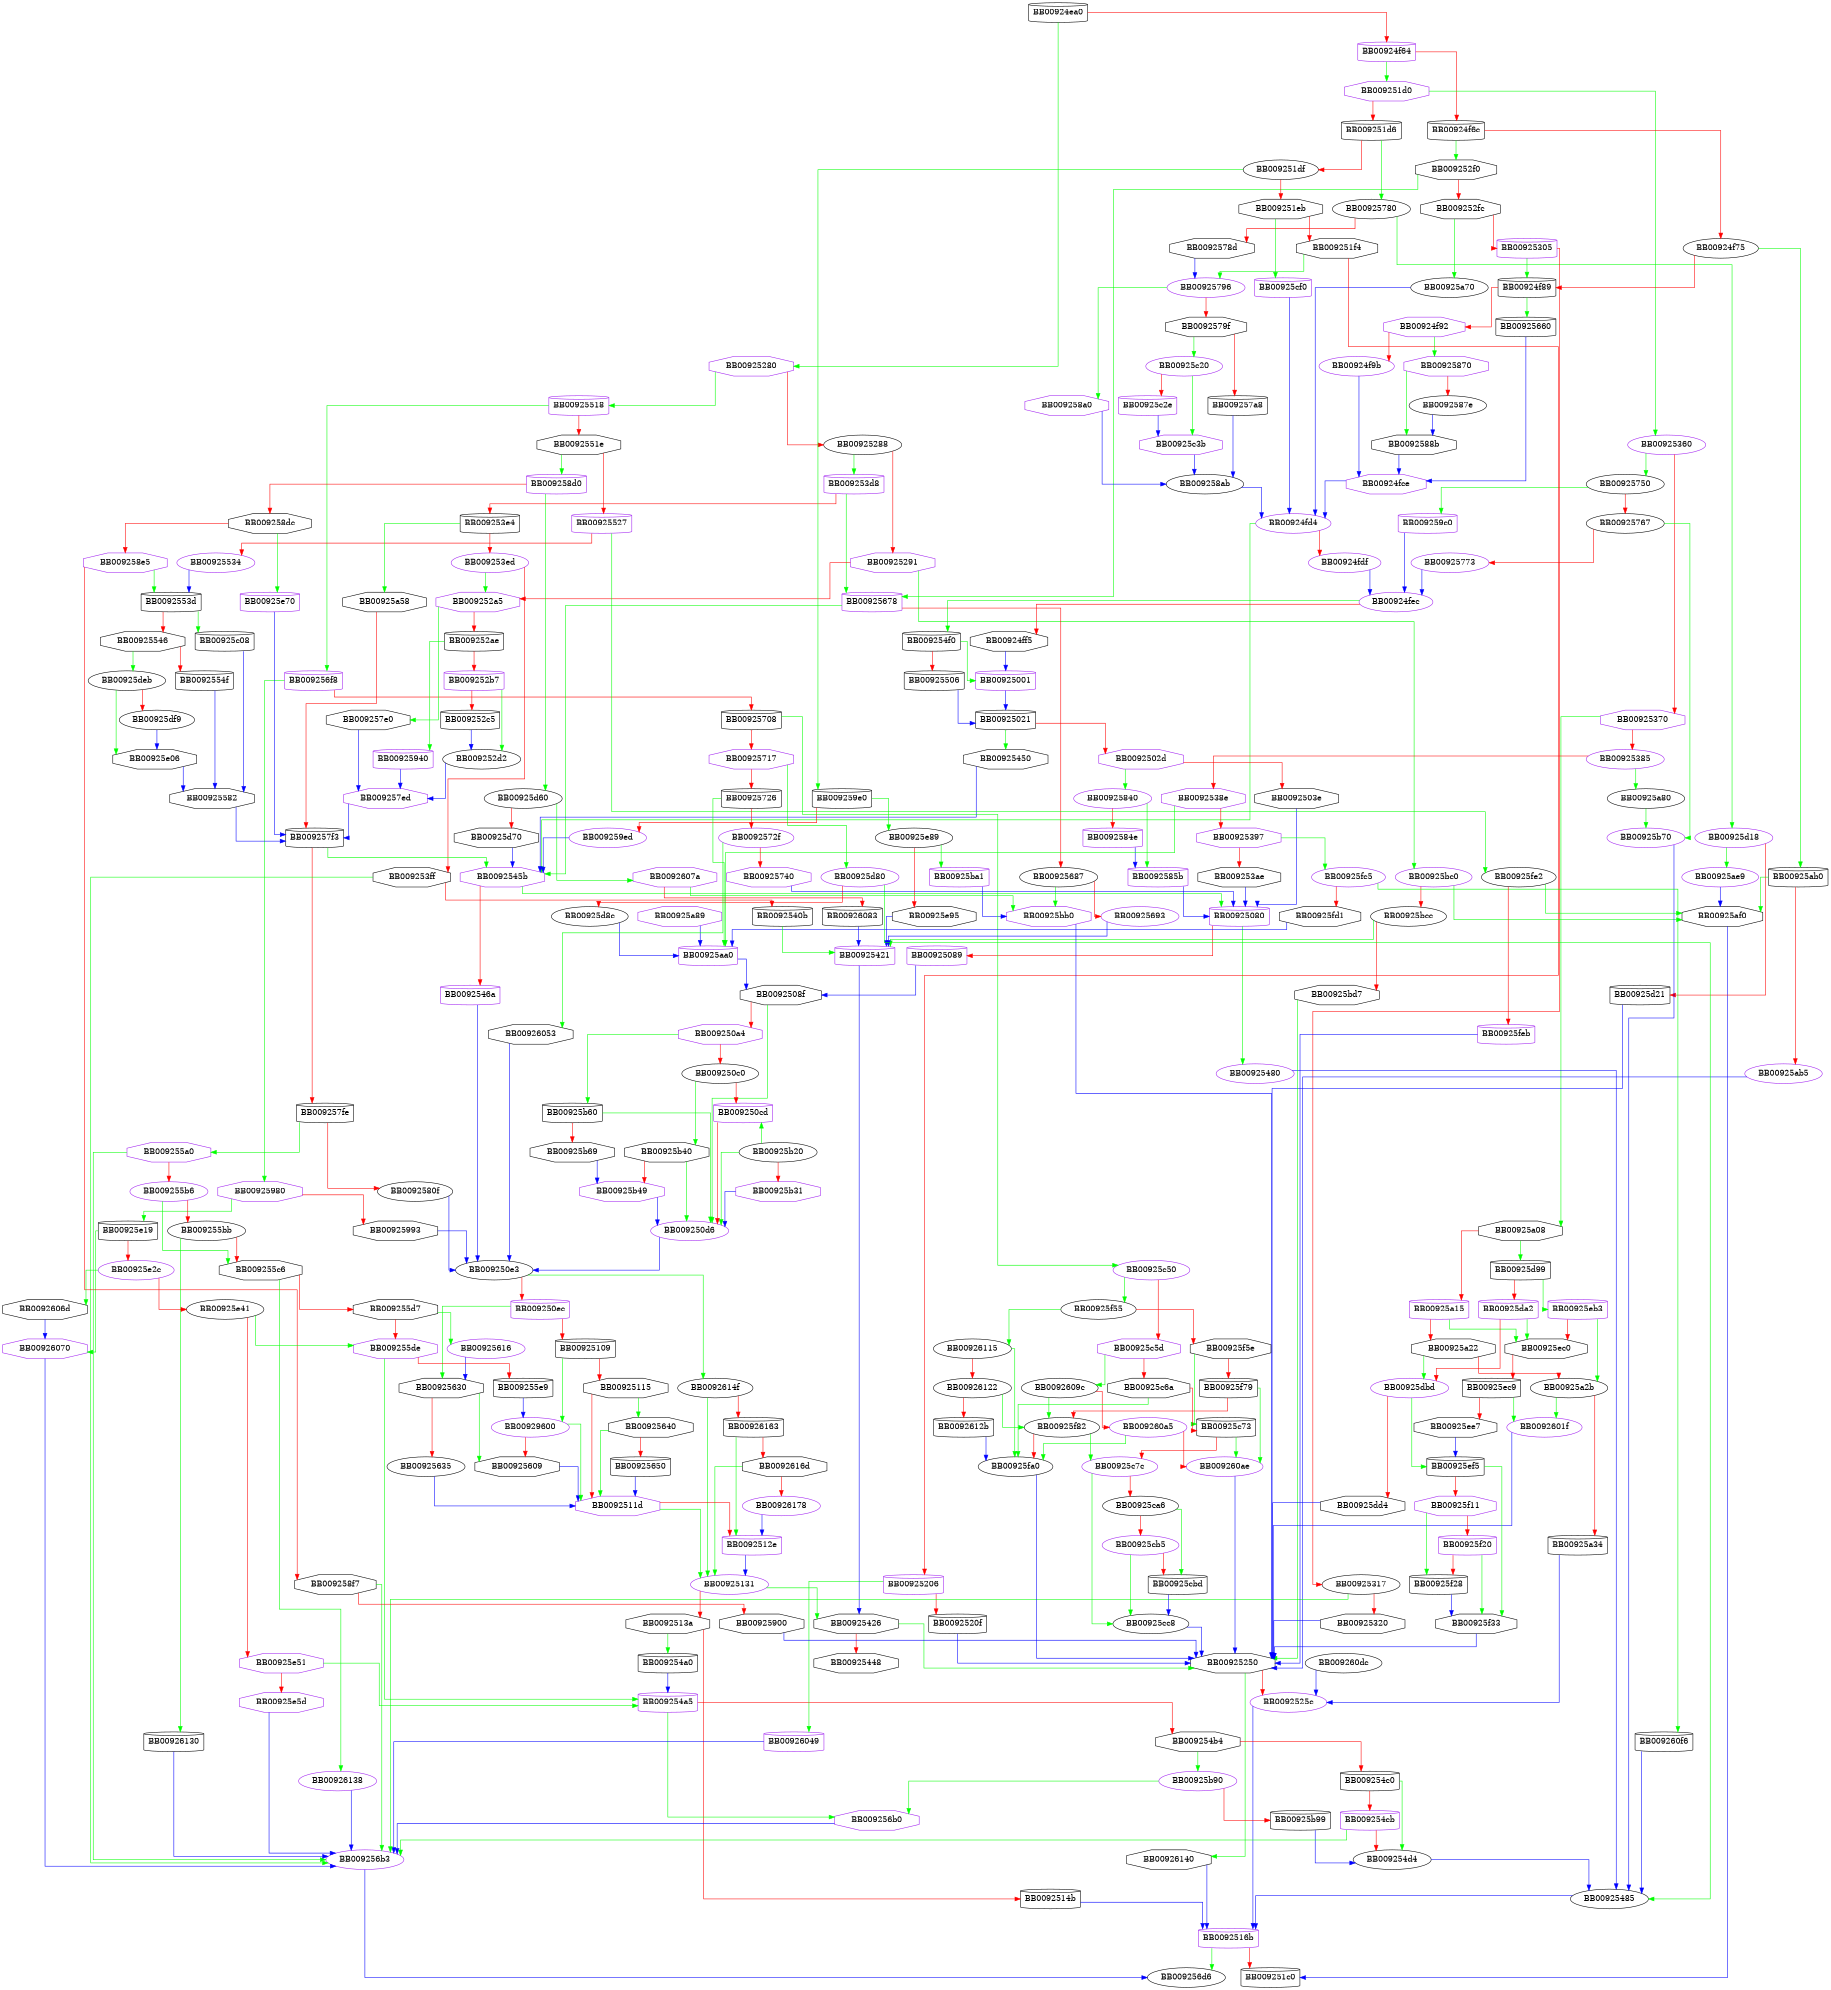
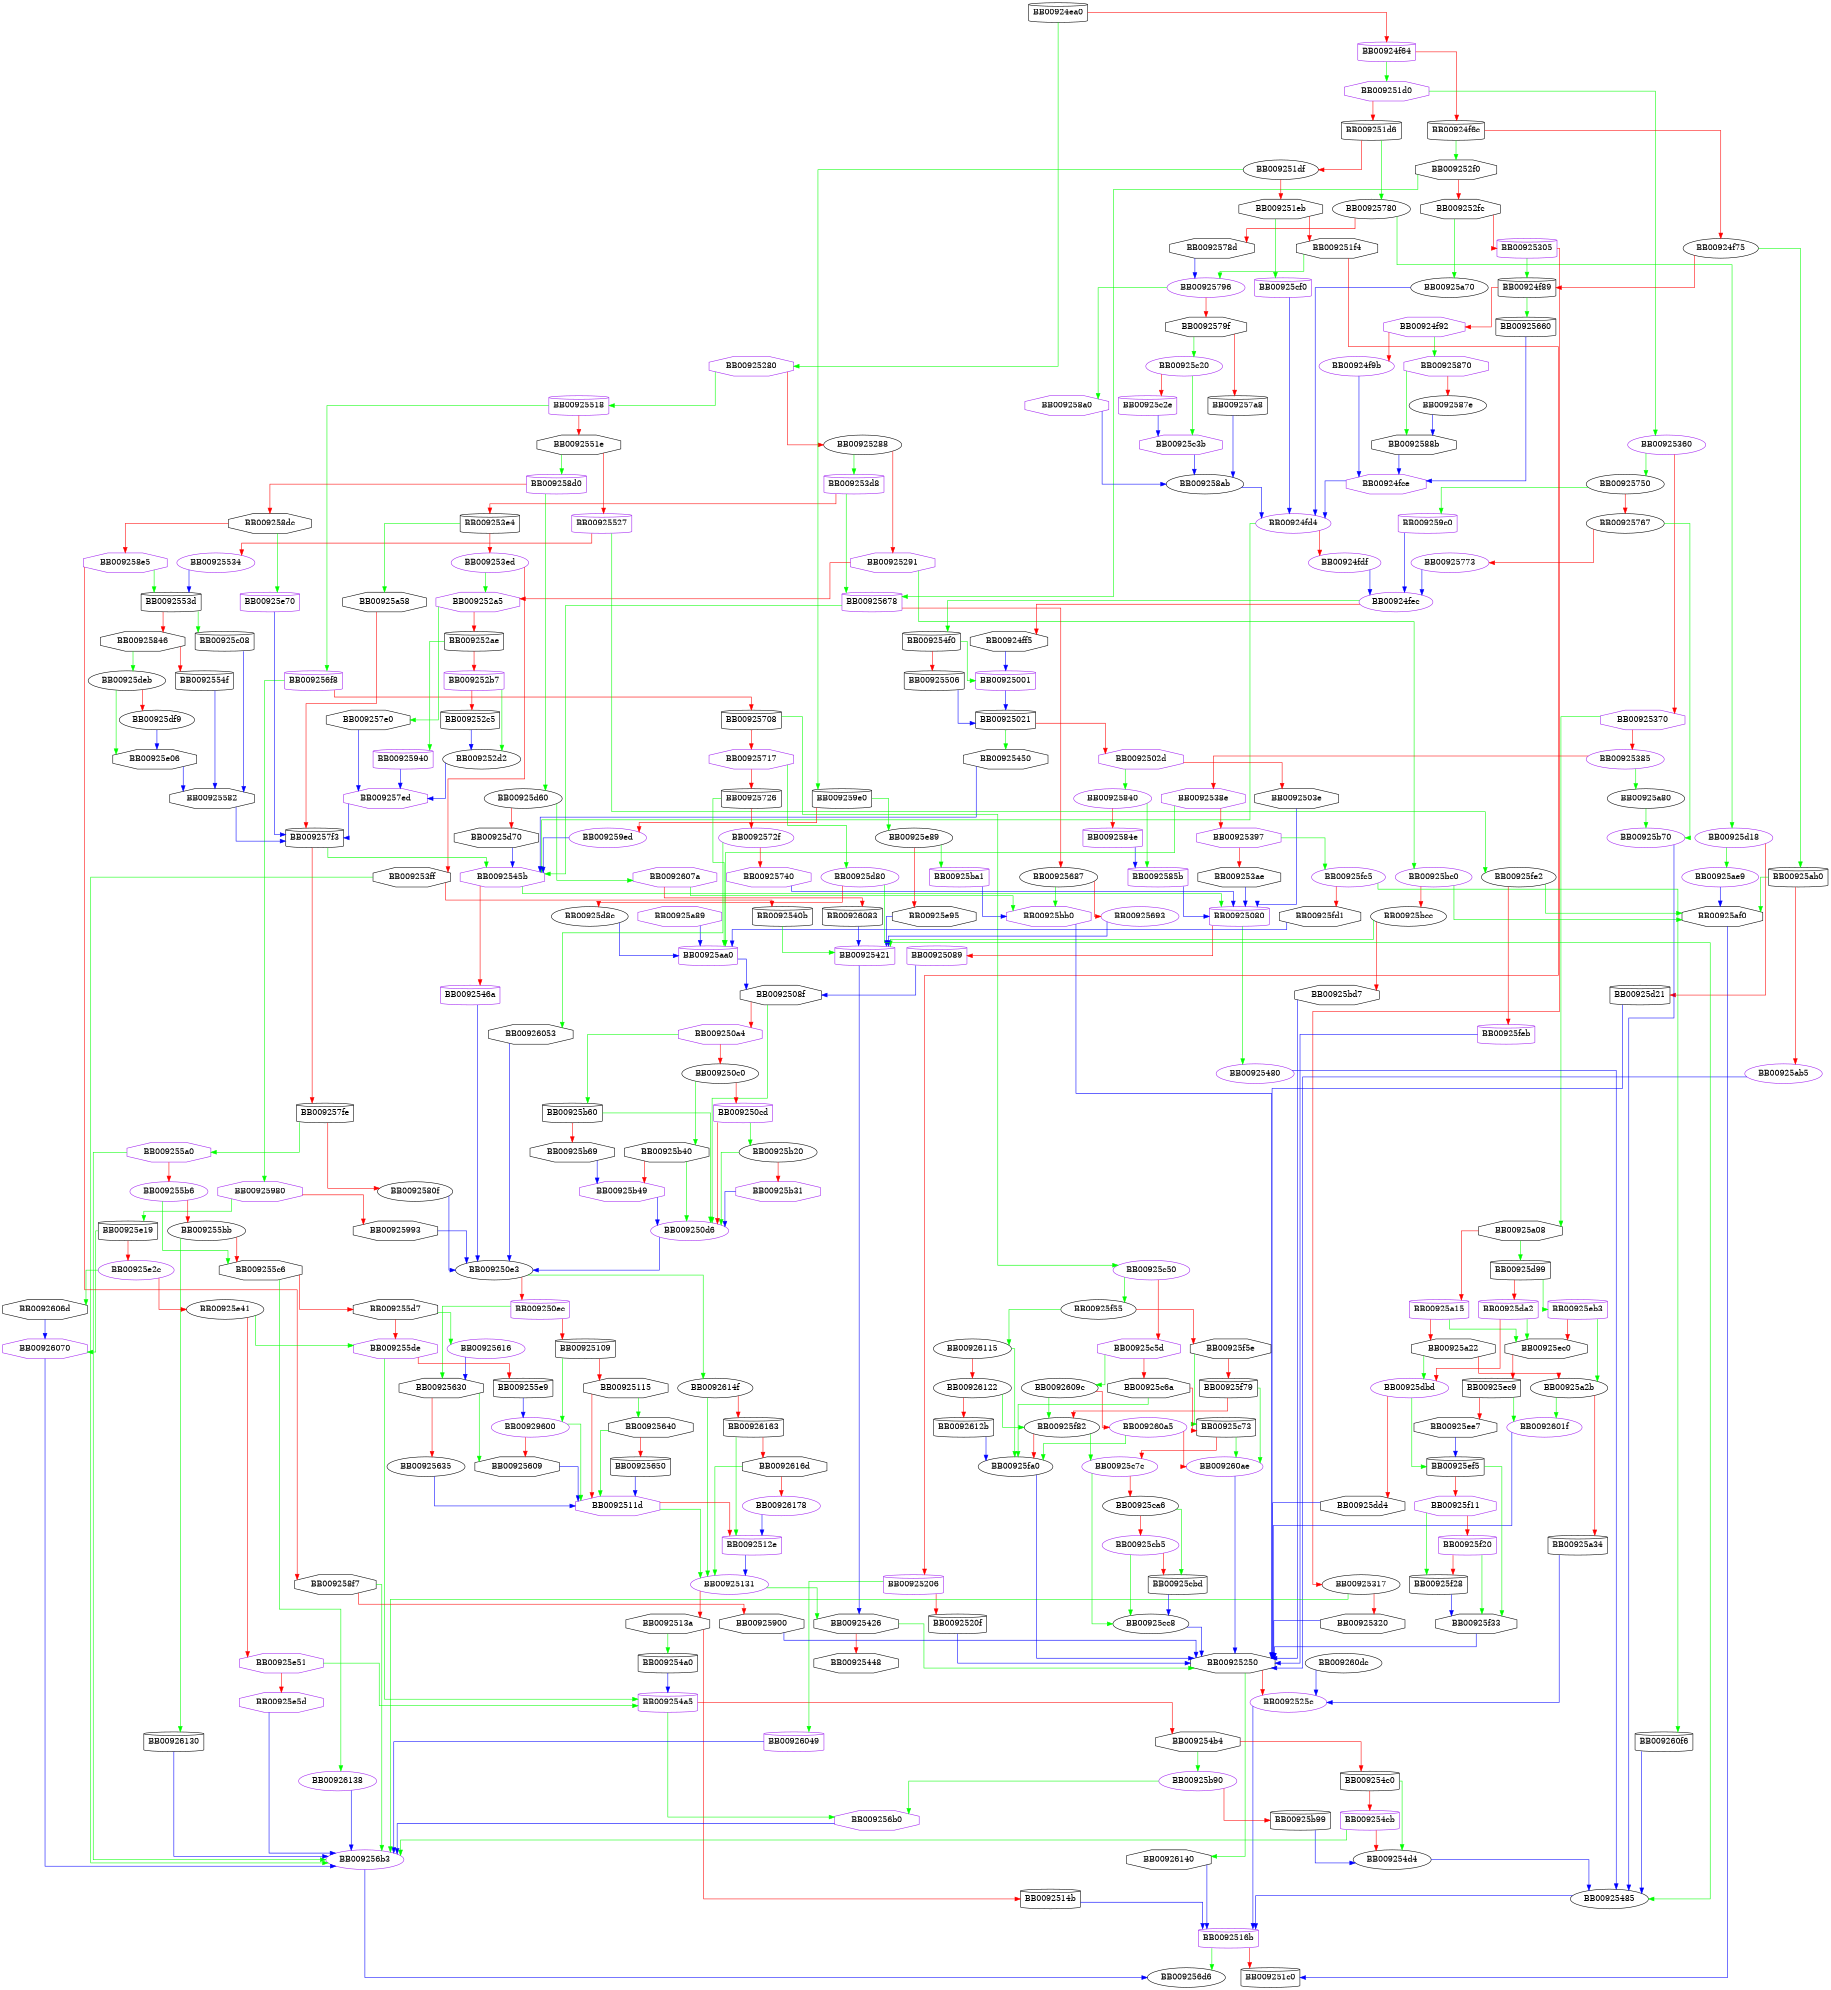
(143, 641) -> (143, 641)
(761, 1136) -> (750, 1131)
(1297, 1339) -> (1297, 1339)
